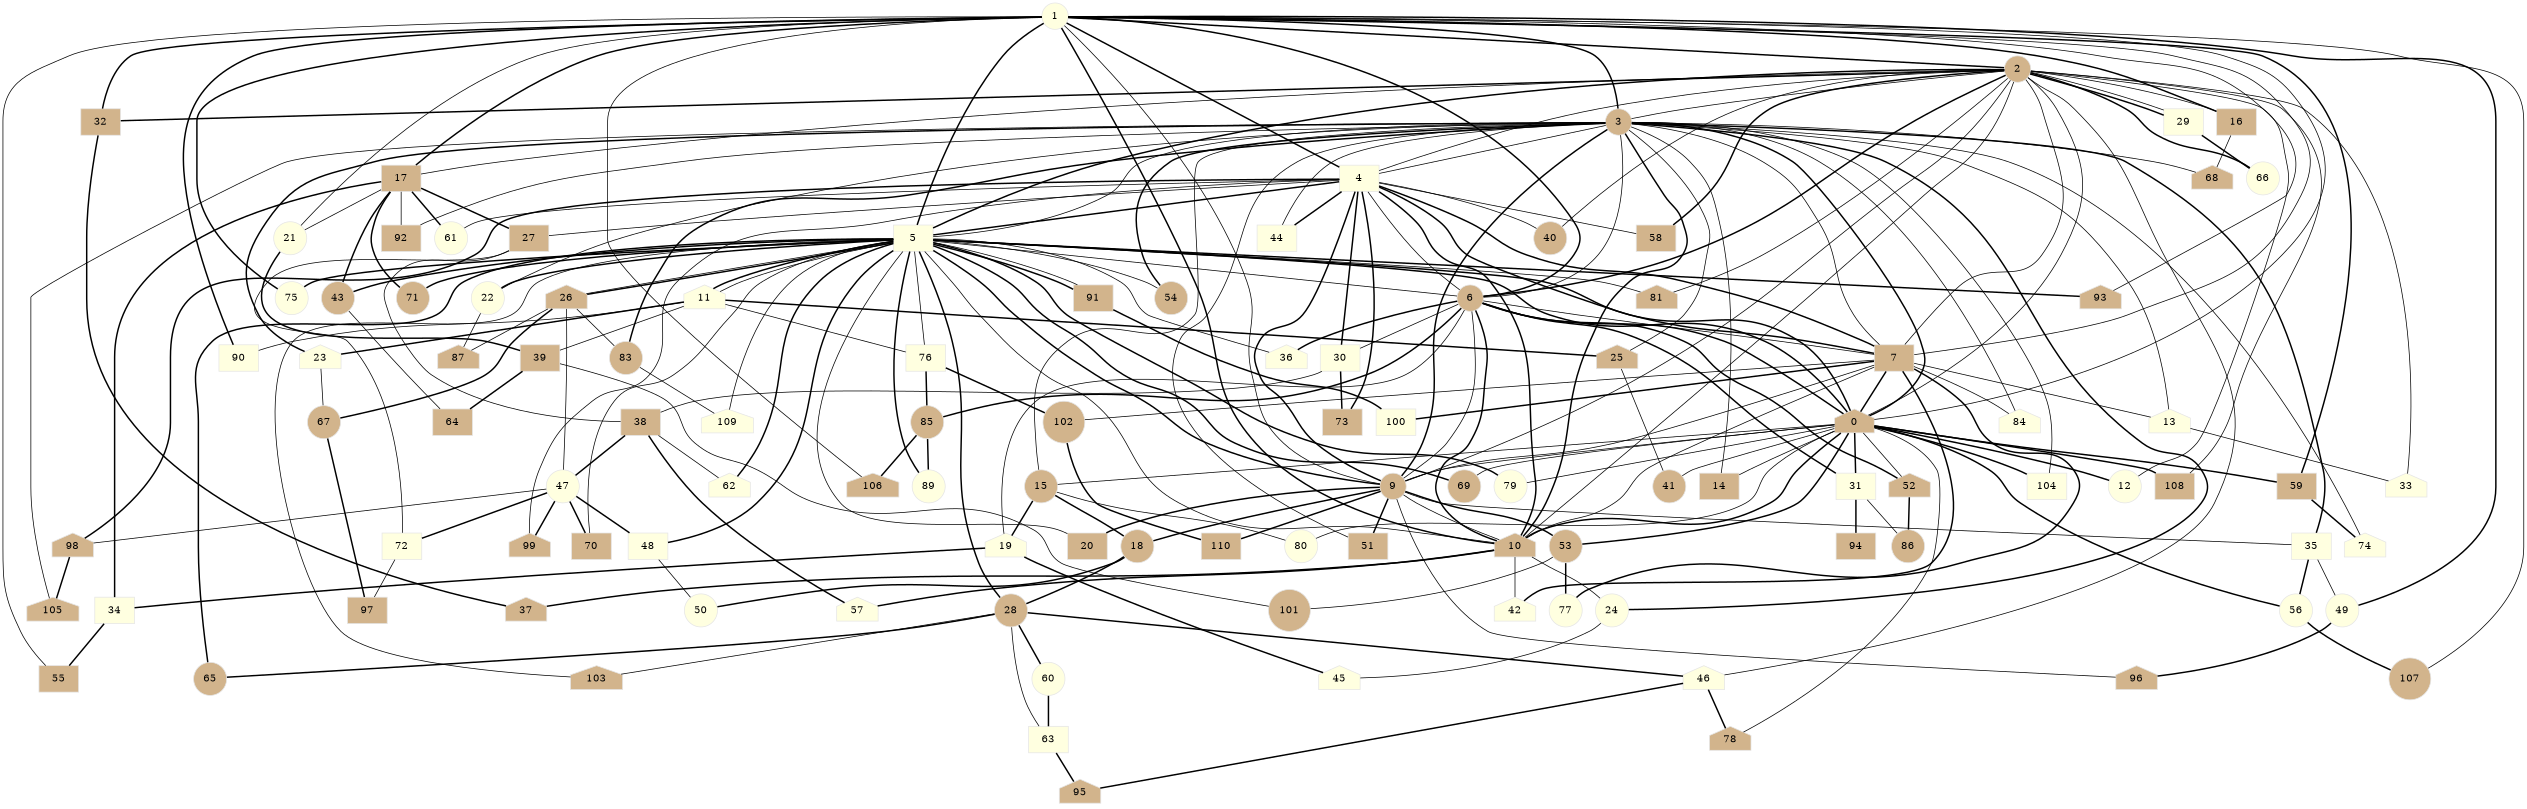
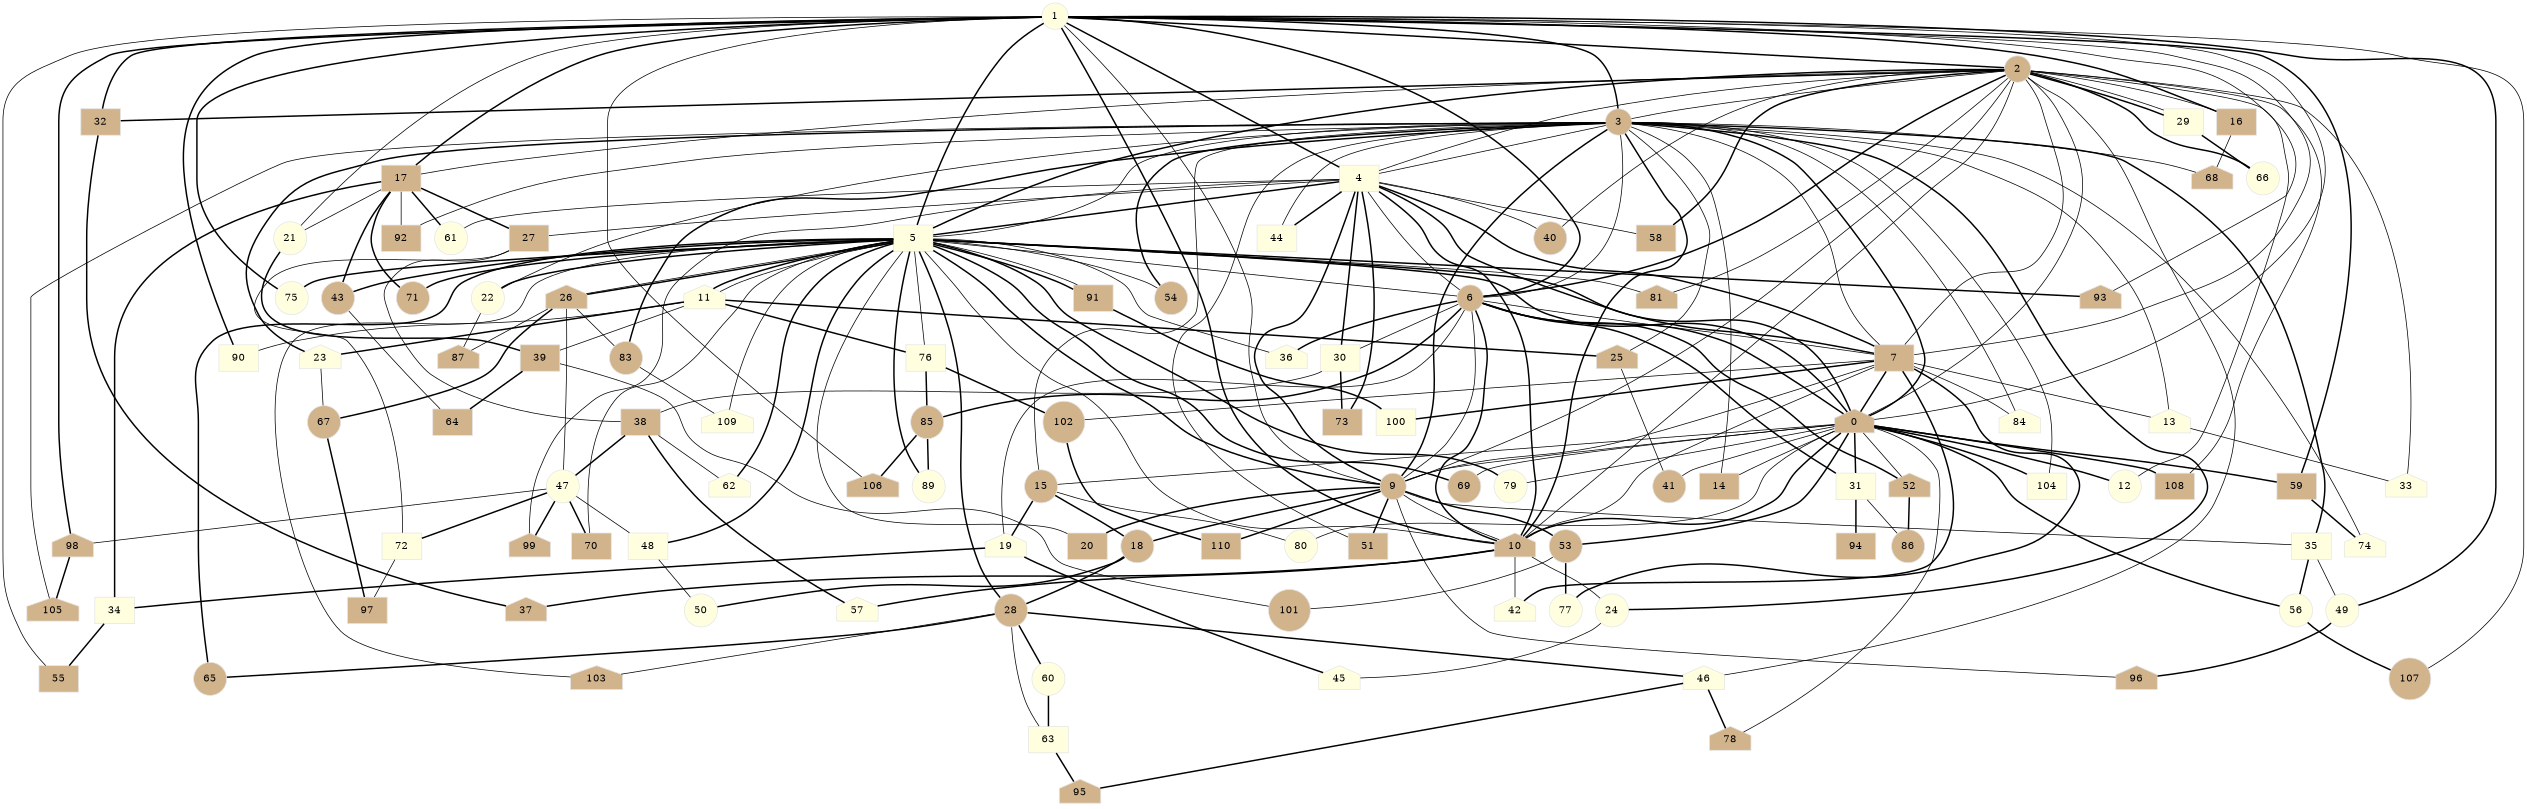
(649, 199) -> (110, 56)
(816, 328) -> (816, 328)
(603, 515) -> (603, 515)
